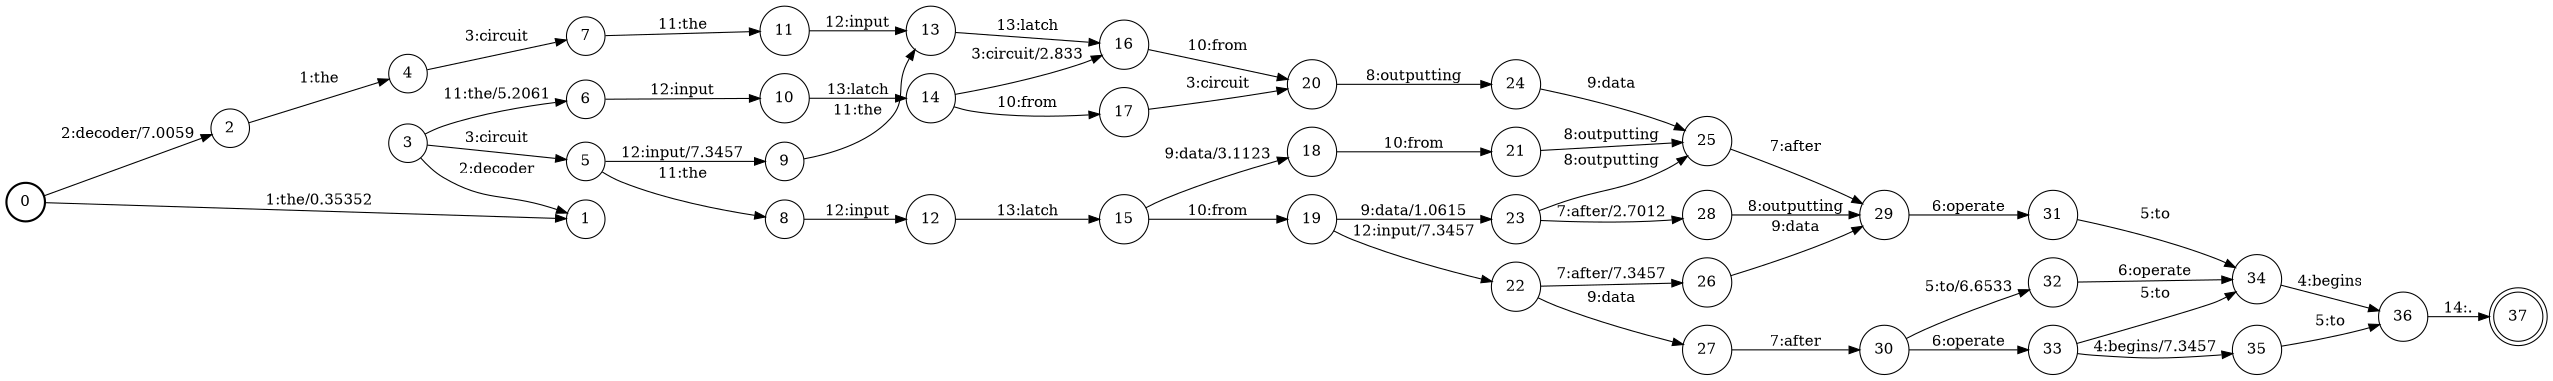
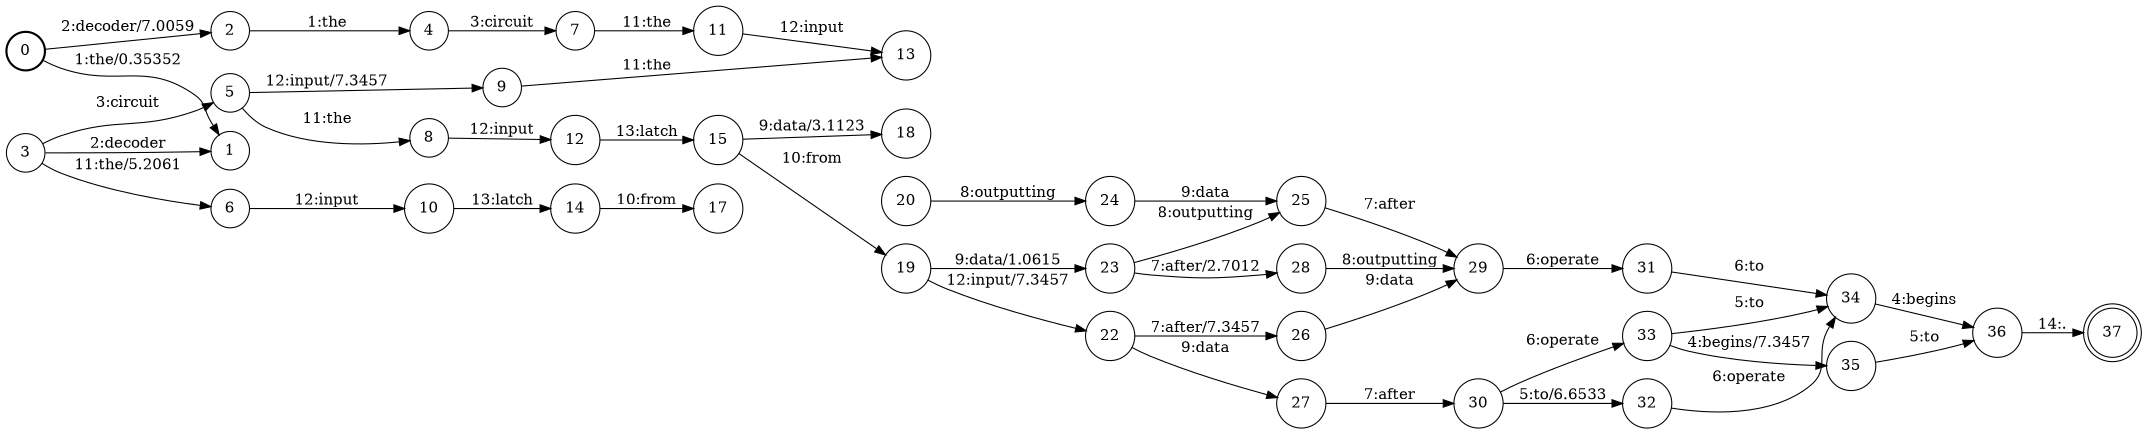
(1124, 45) -> none
(1213, 101) -> none
(1516, 152) -> none
(2155, 214) -> (1749, 267)
